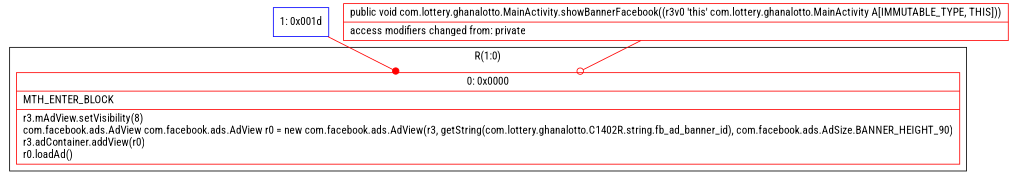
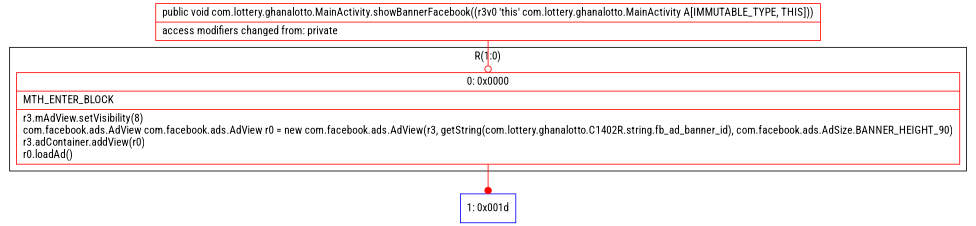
(360, 53) -> (488, 176)
